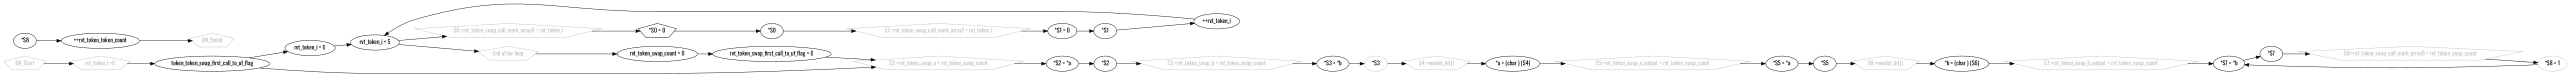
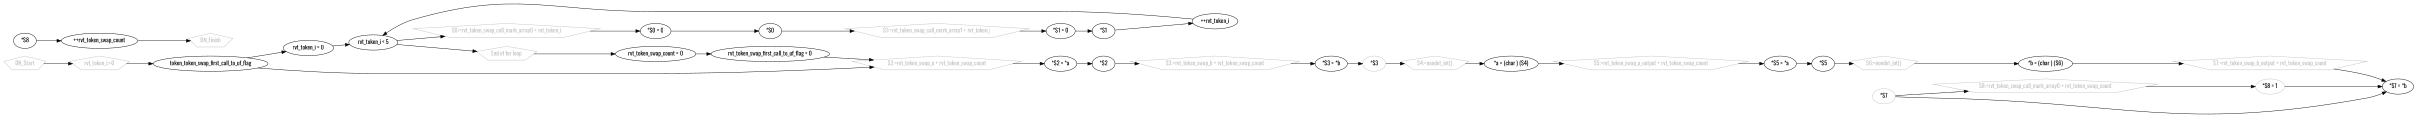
(657, 31) -> (656, 31)
(100, 41) -> (100, 41)
(2271, 54) -> (1884, 96)
(2250, 59) -> (2140, 111)
